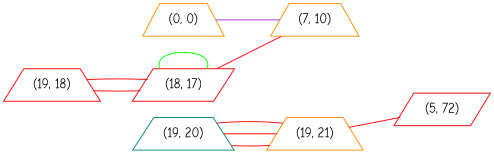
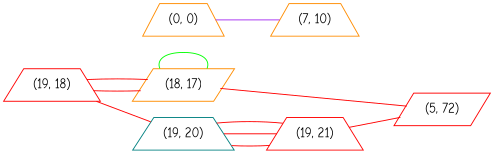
(249, 52) -> (314, 97)
(183, 85) -> (183, 85)
none -> (124, 112)
(315, 134) -> (315, 134)
